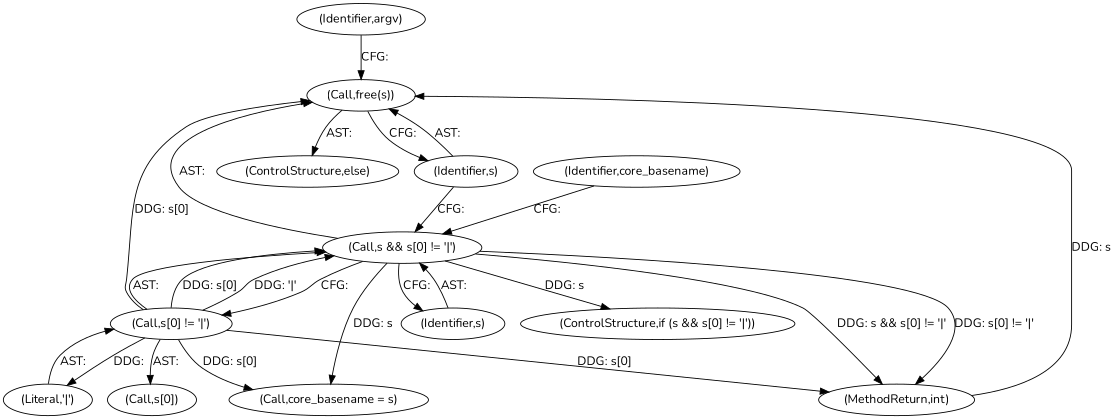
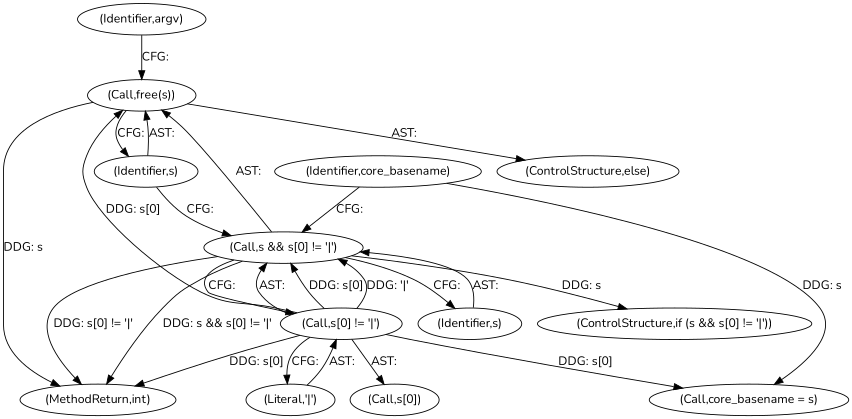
(898, 117) -> (4, 226)
(350, 314) -> (685, 239)
(131, 362) -> (307, 362)
